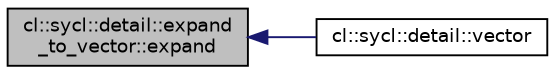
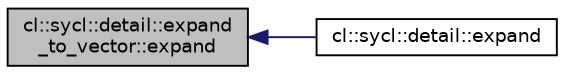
(432, 37) -> (437, 37)
